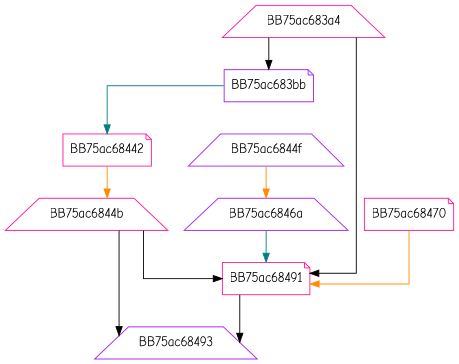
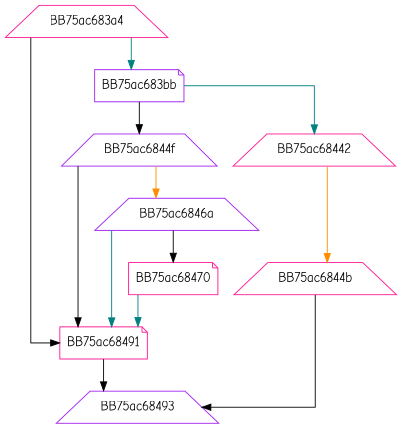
(269, 49) -> (131, 49)
none -> (139, 113)
(107, 150) -> (314, 150)
none -> (173, 242)
(154, 279) -> (78, 242)
(391, 284) -> (138, 306)
